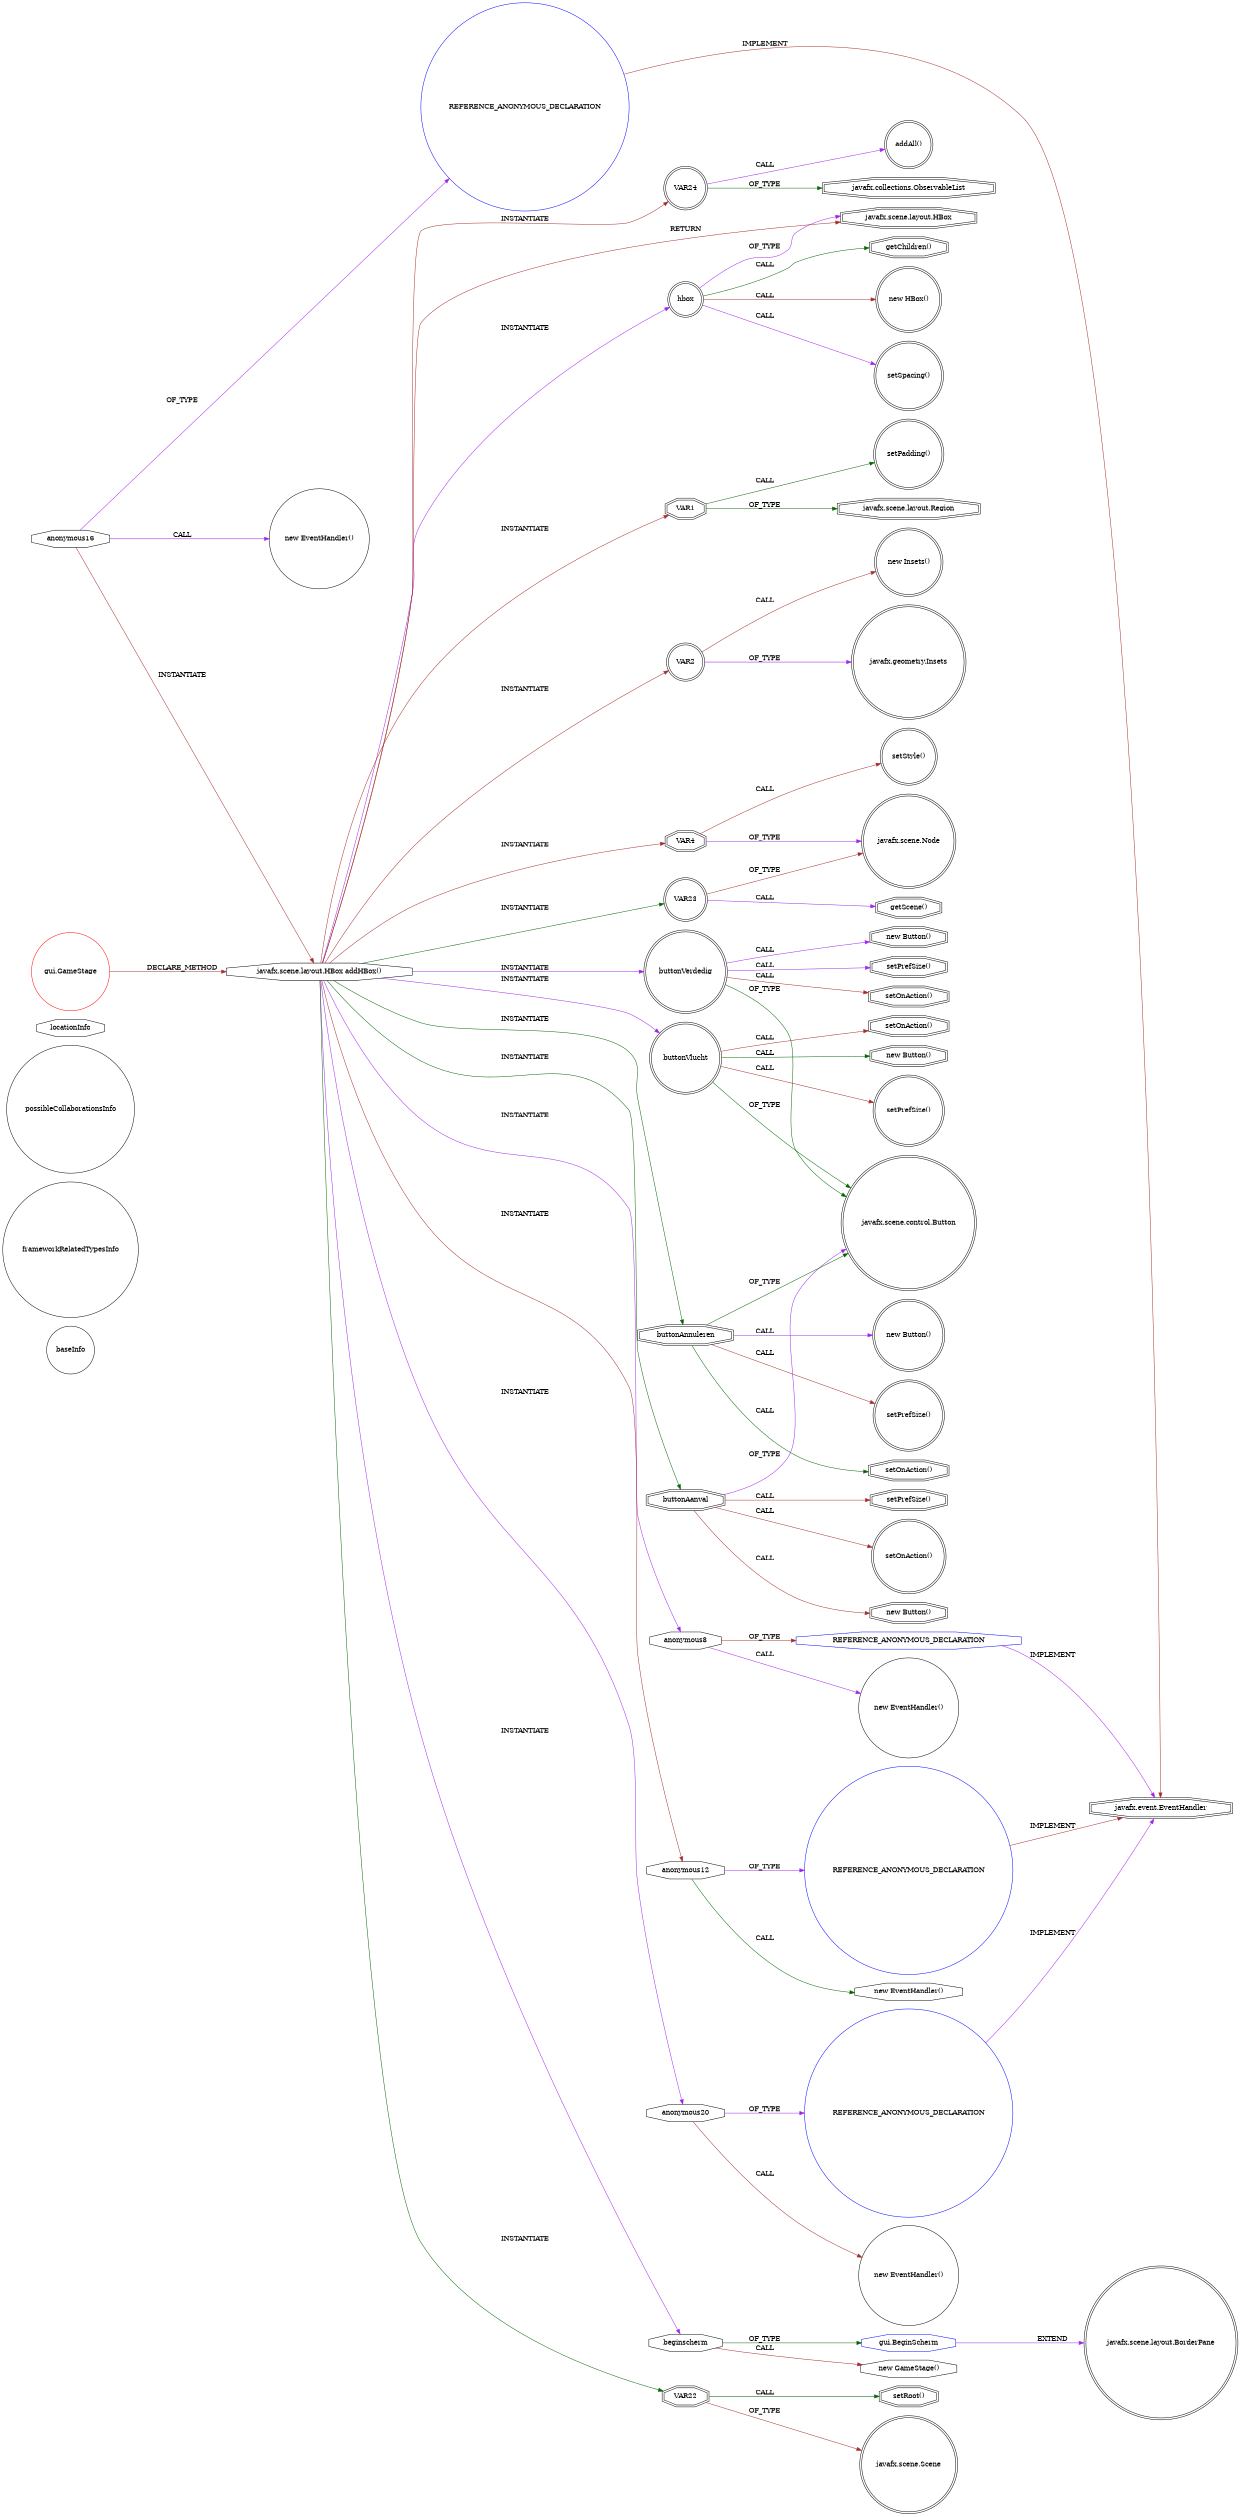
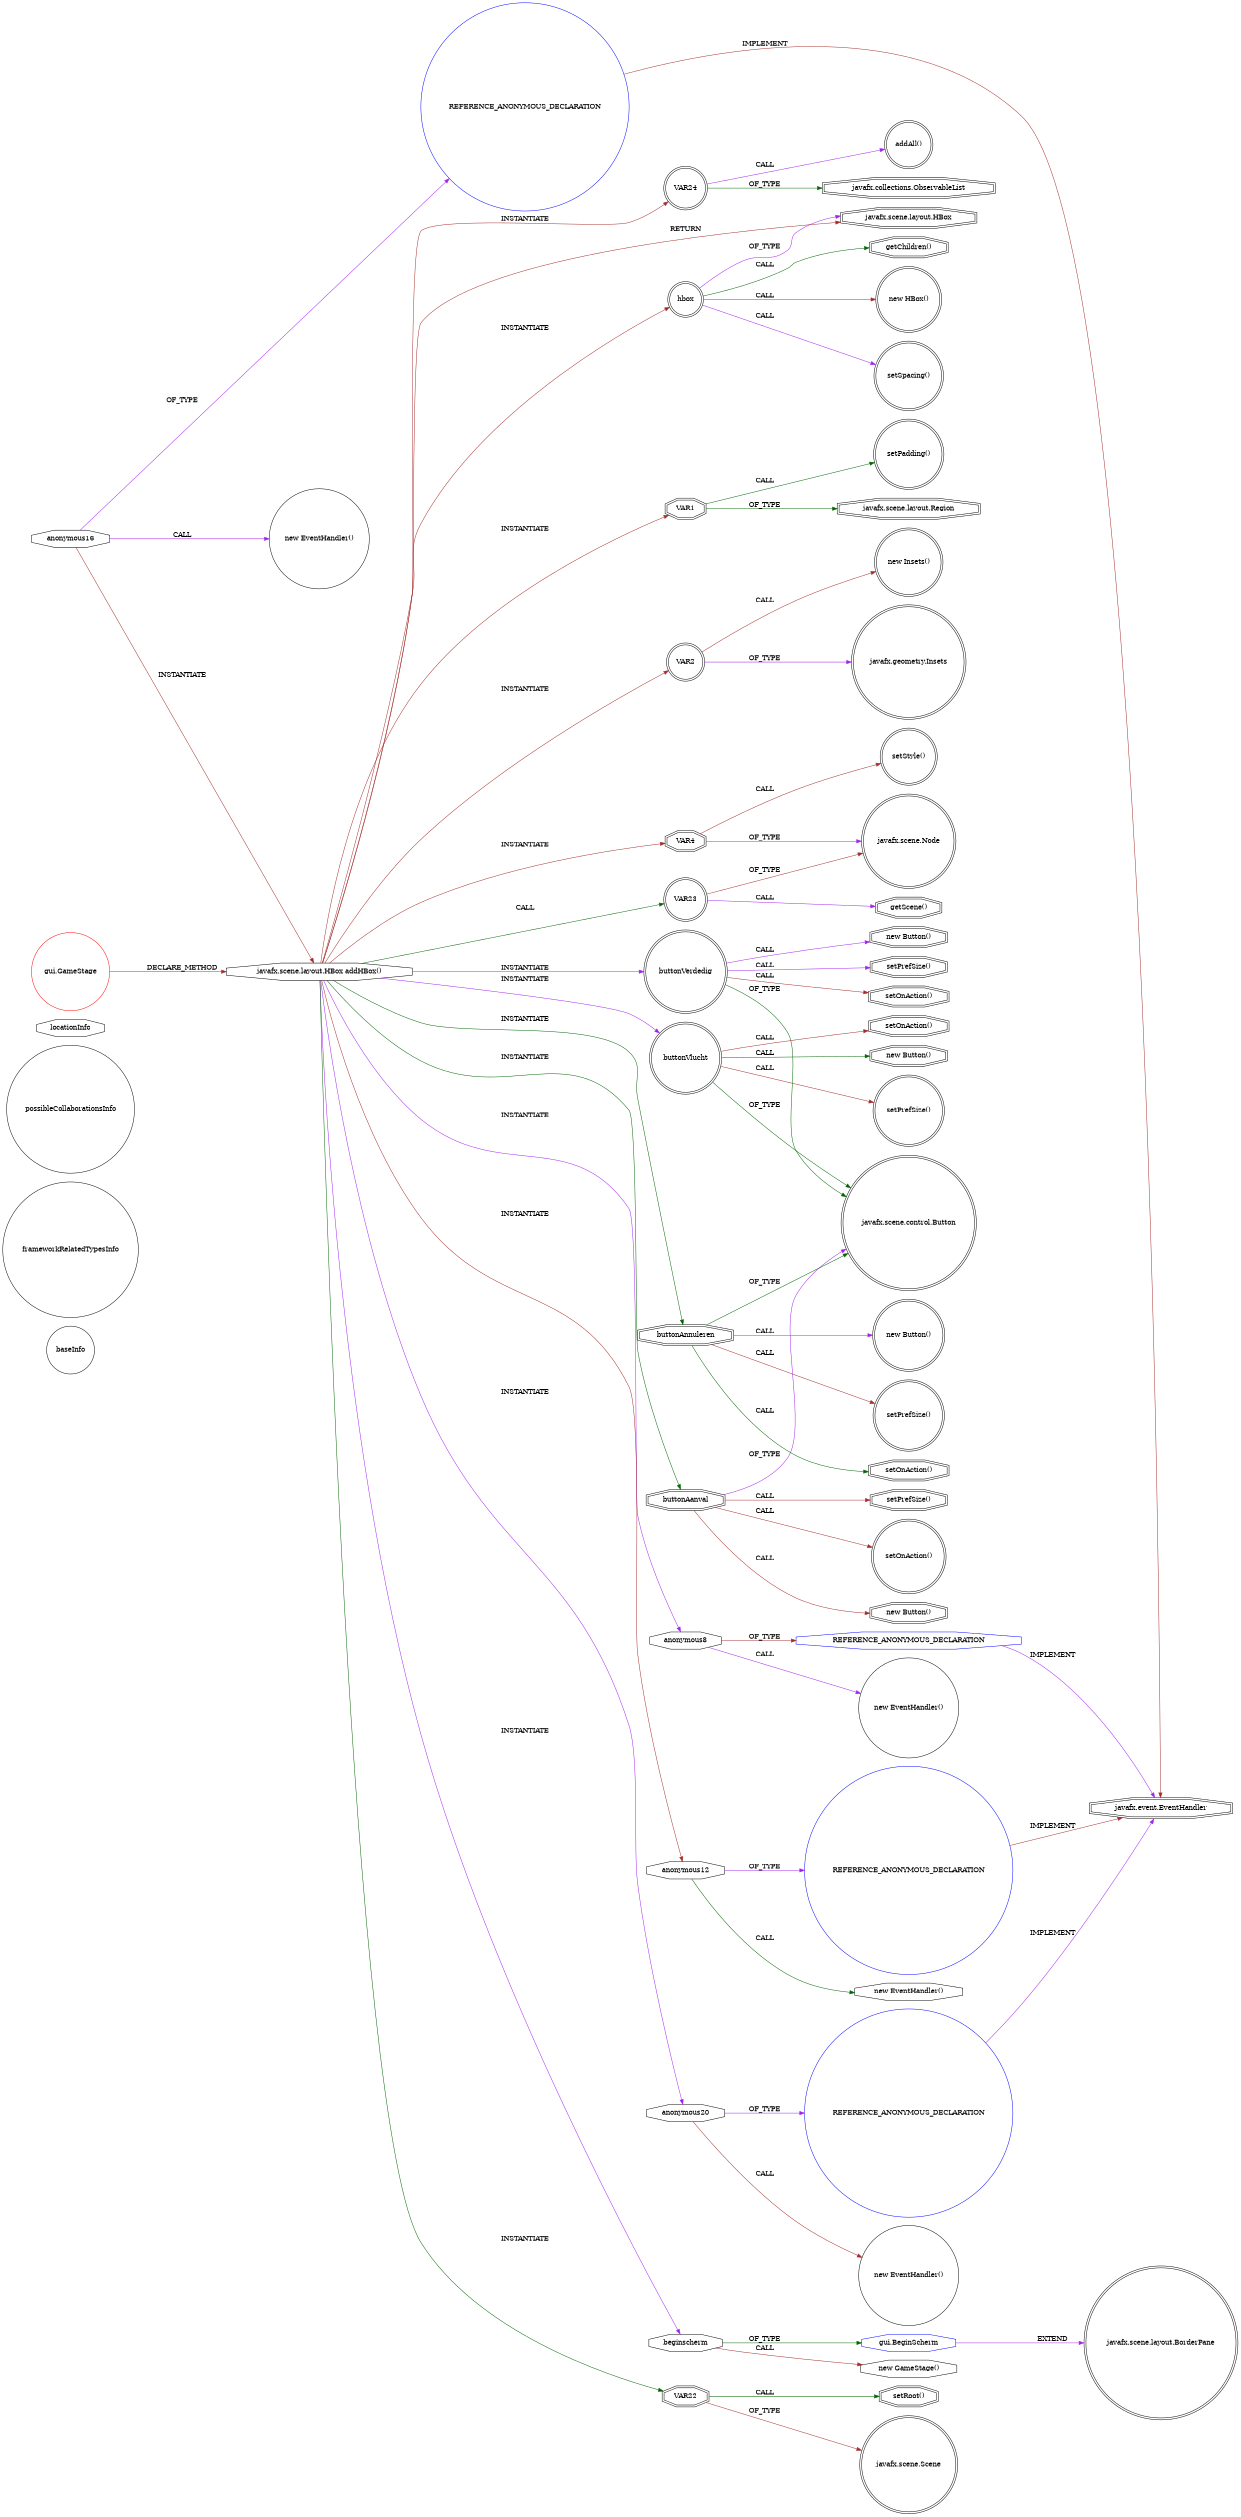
(420, 526) -> (420, 526)
(525, 908) -> (525, 908)
